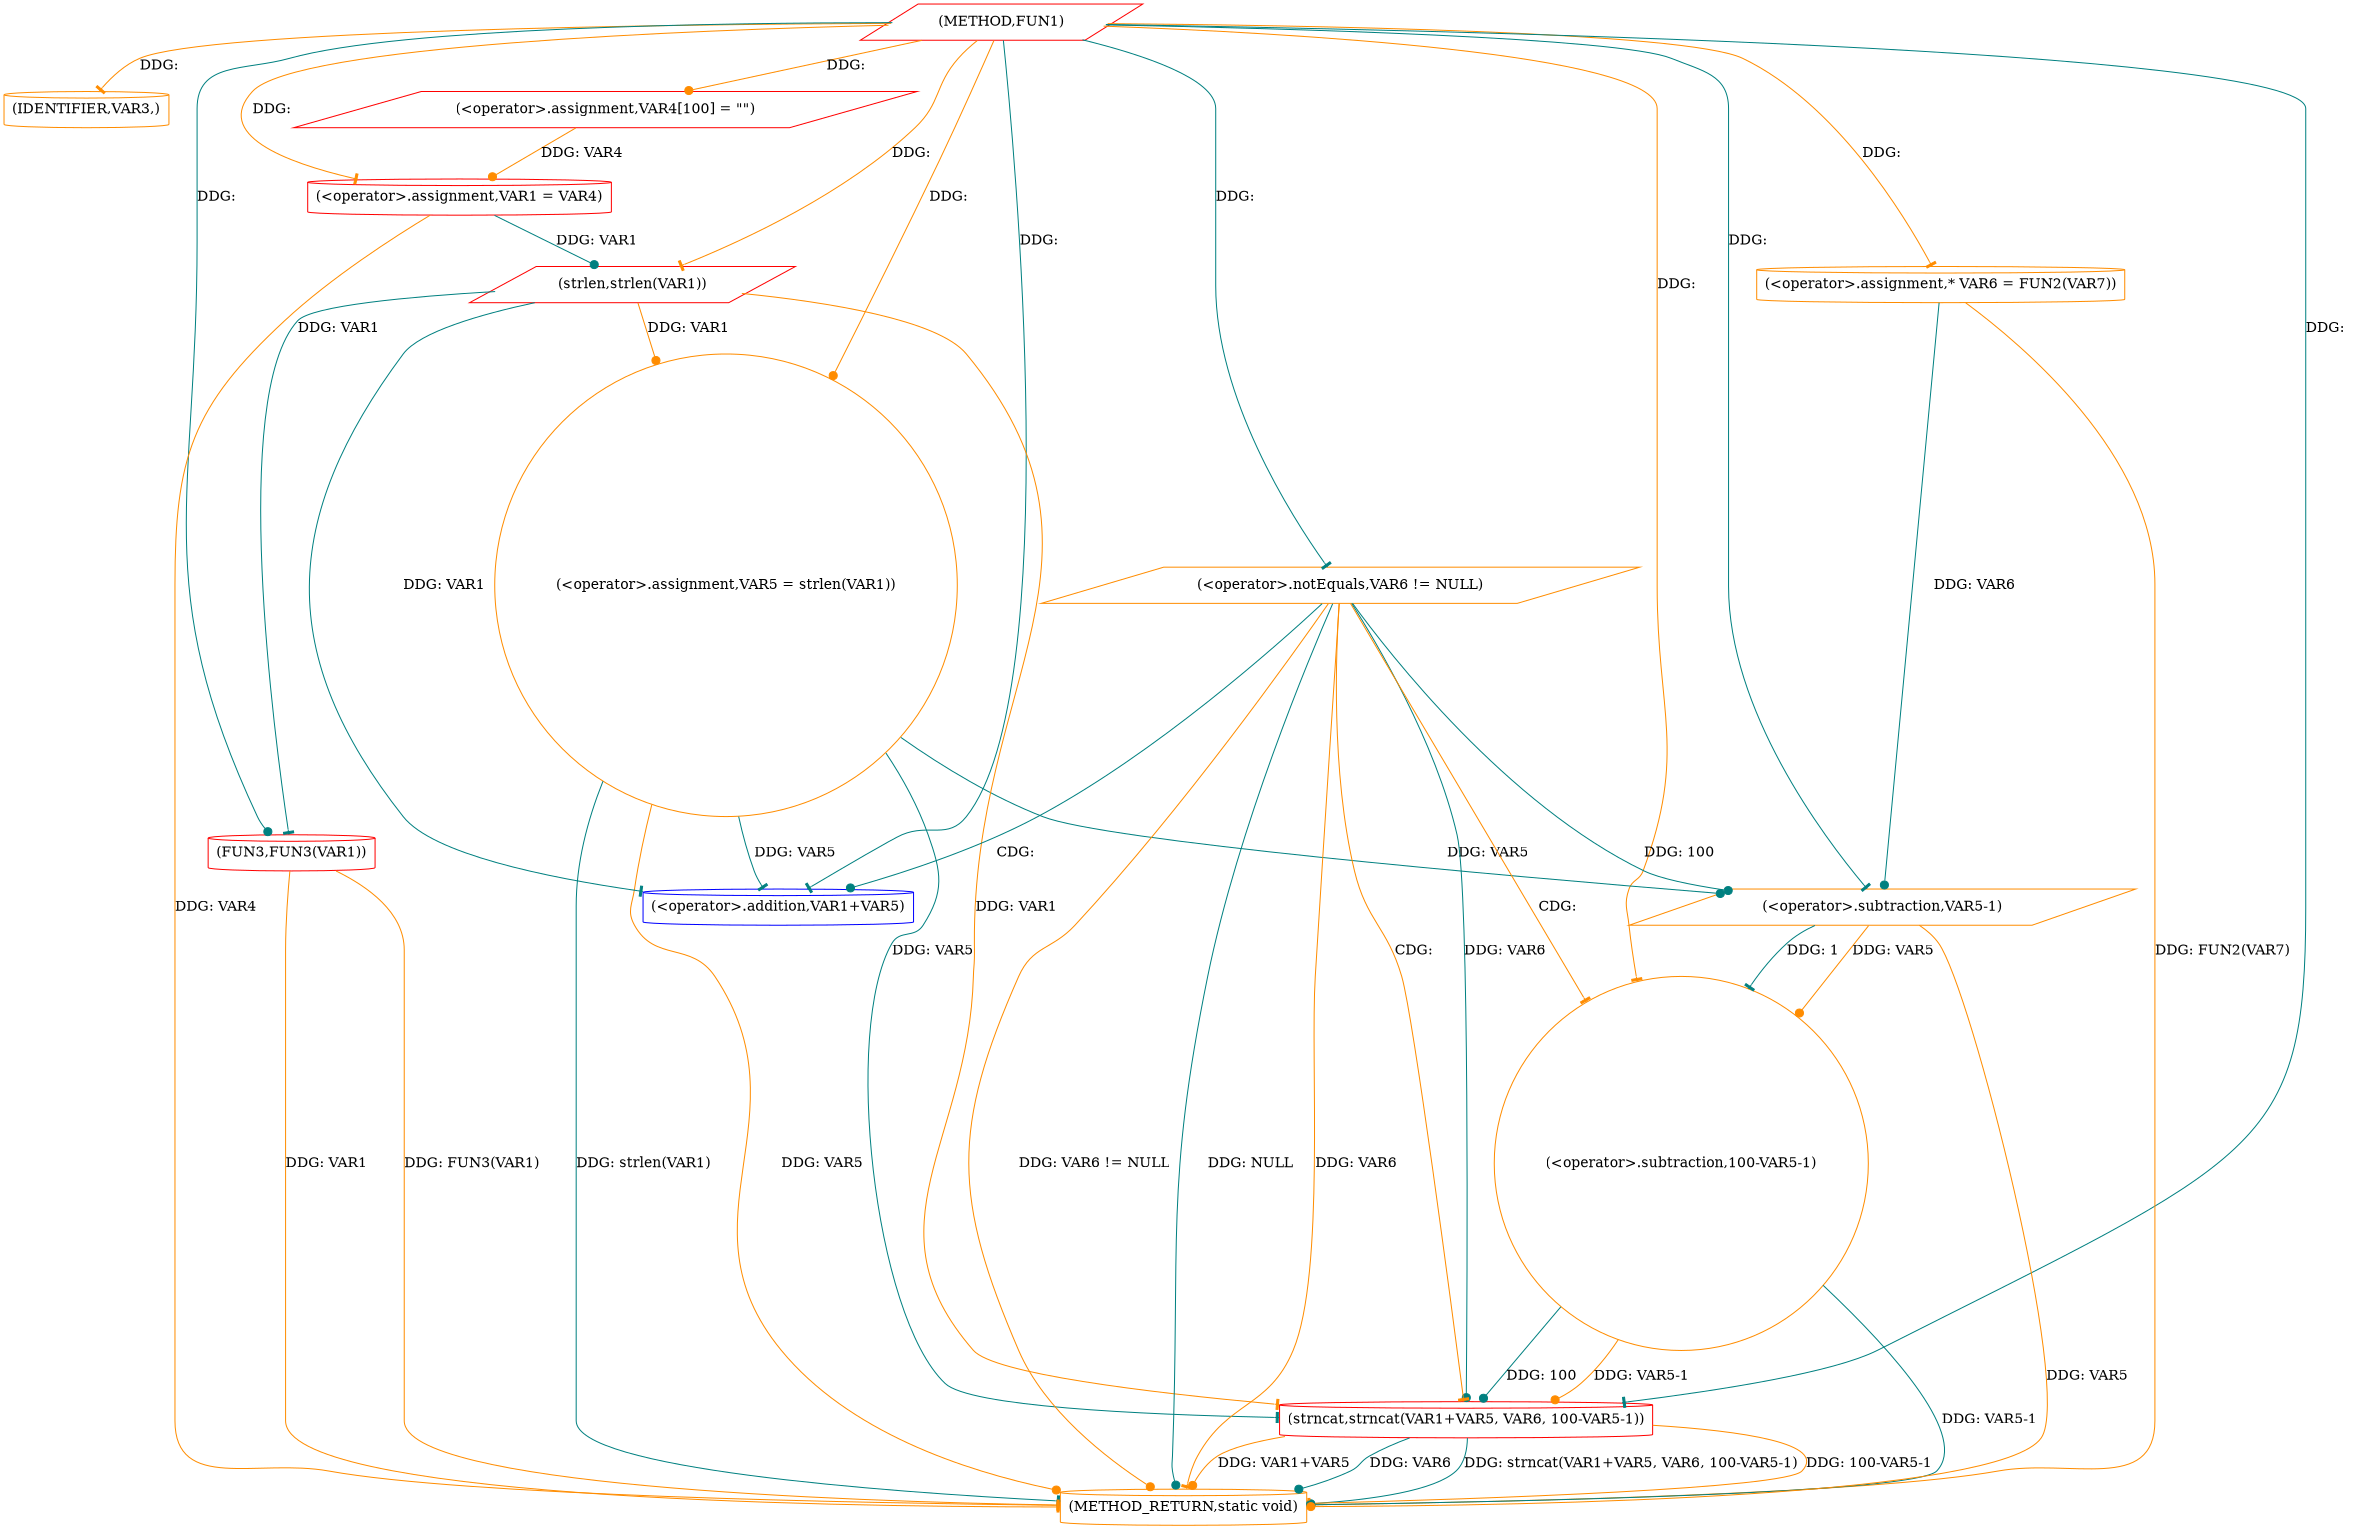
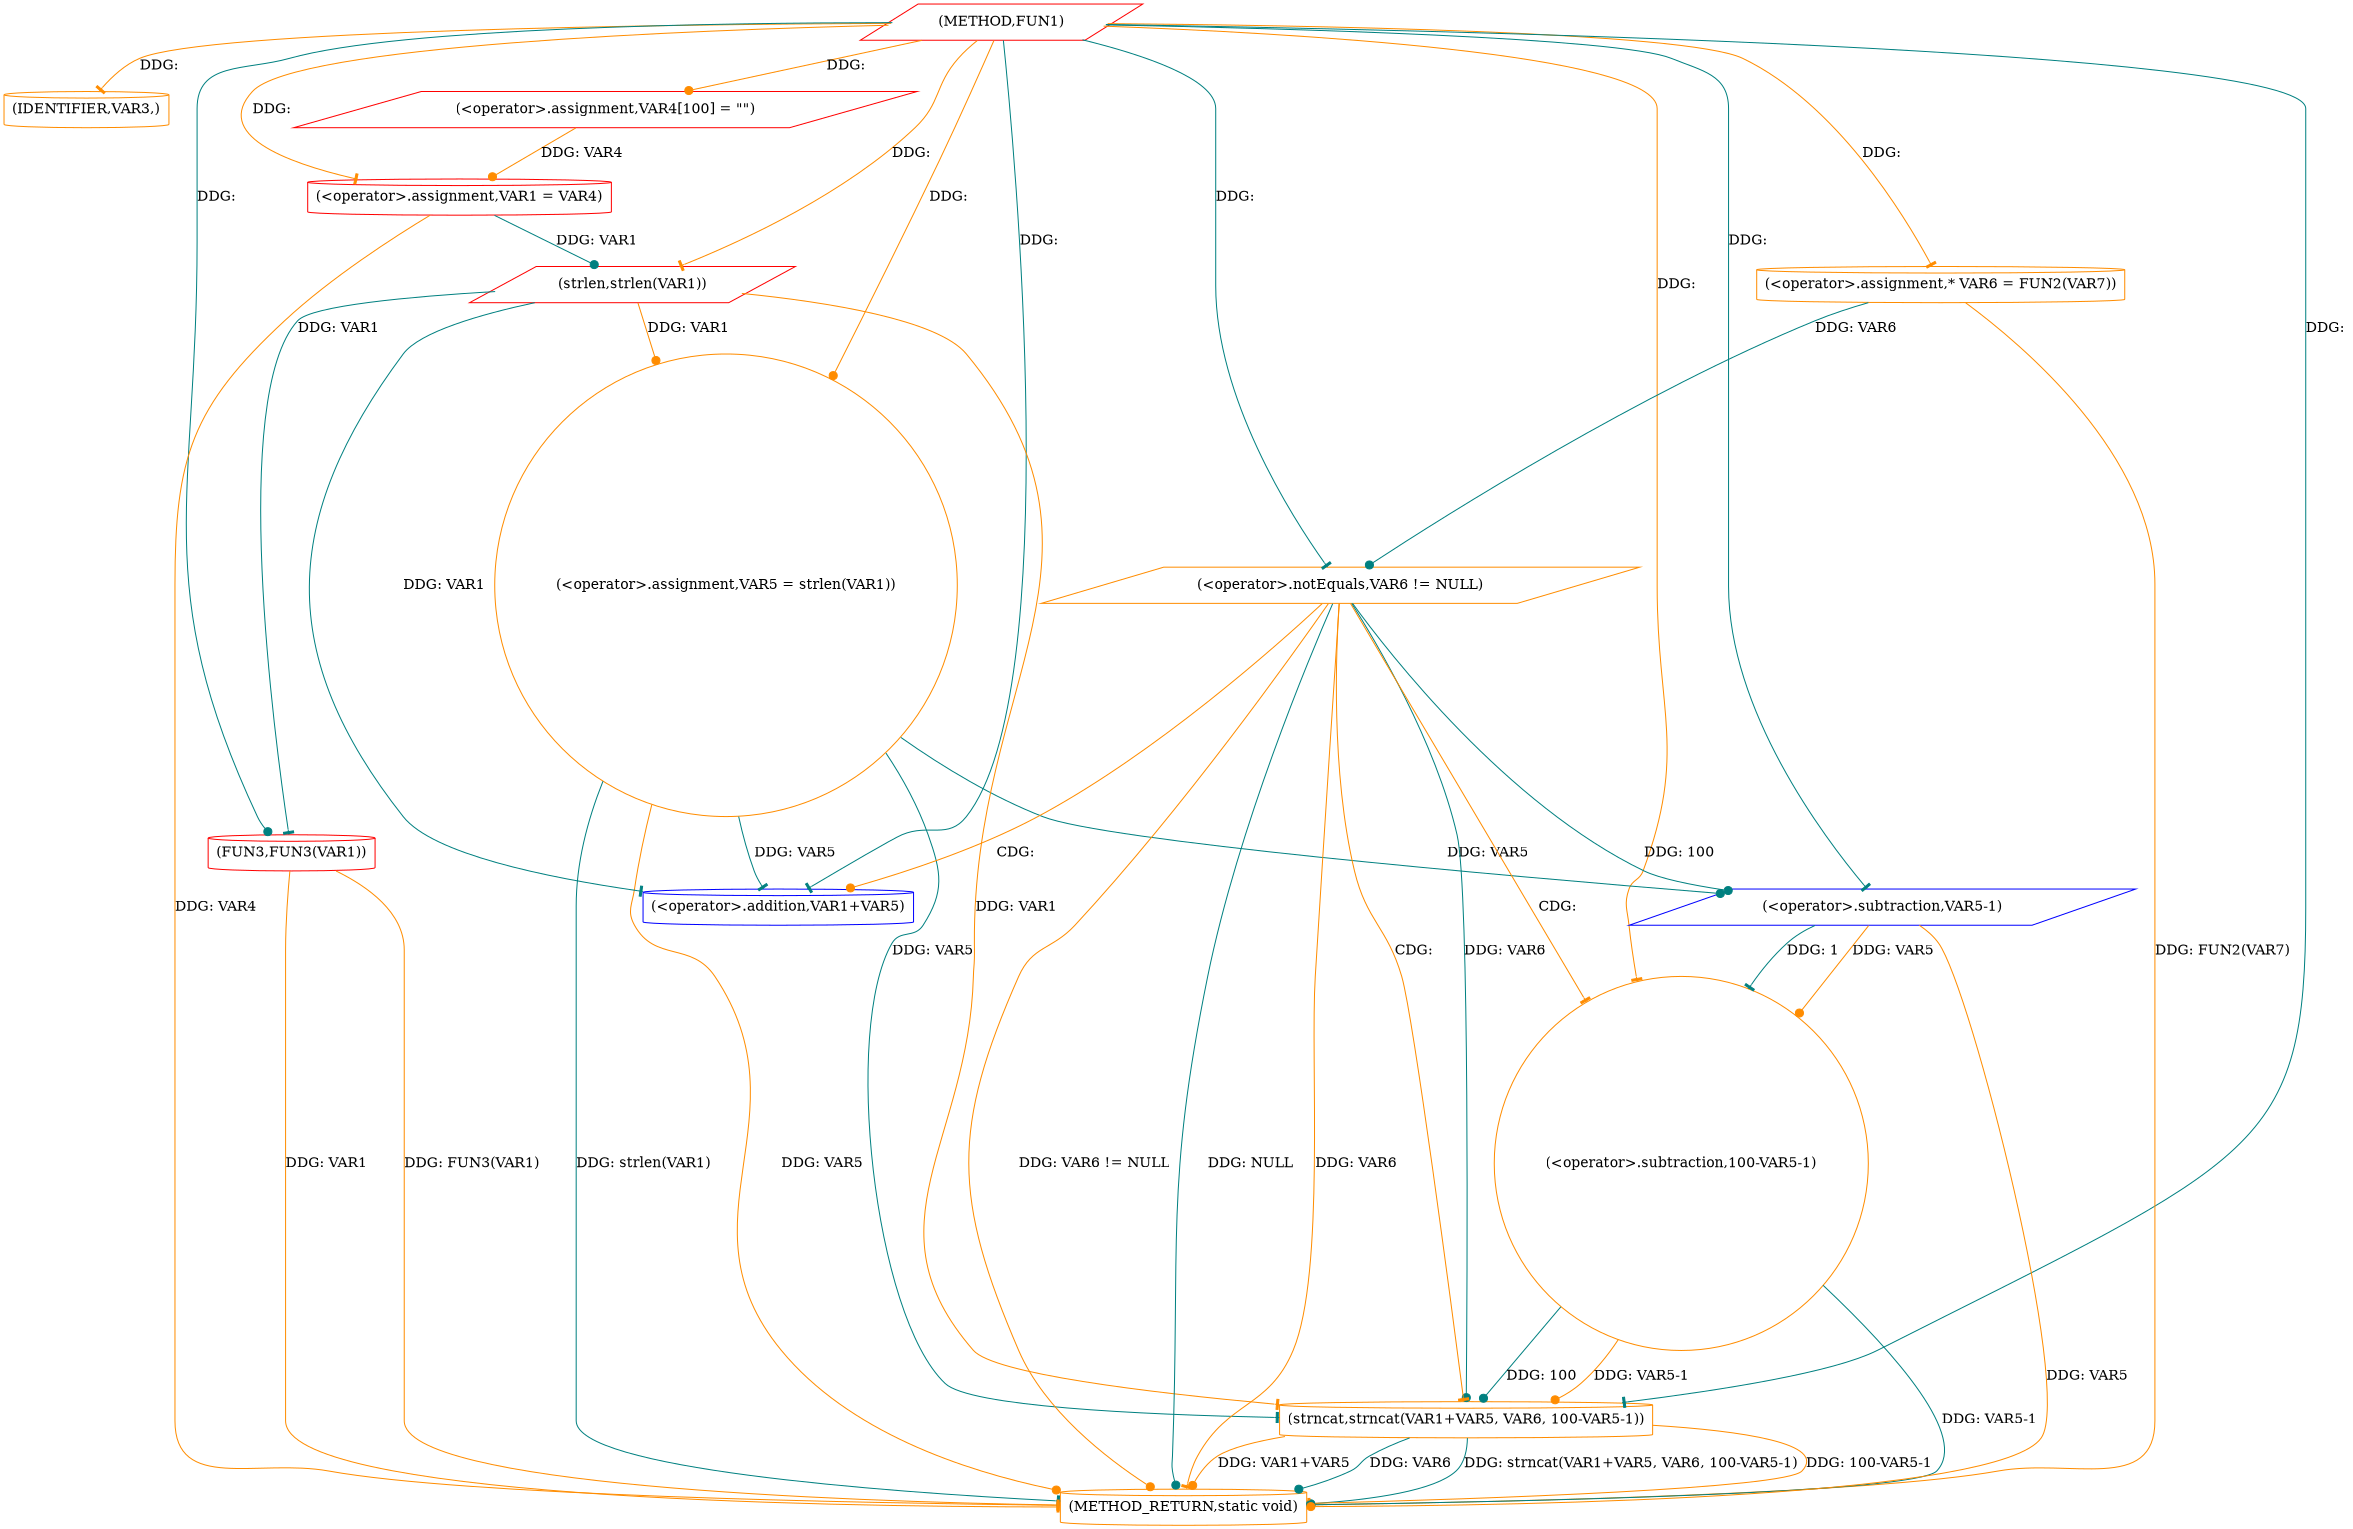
(1912, 592) -> (1613, 419)
(1106, 775) -> (1106, 775)
(1882, 907) -> (1882, 907)
(1466, 1420) -> (1466, 1420)
